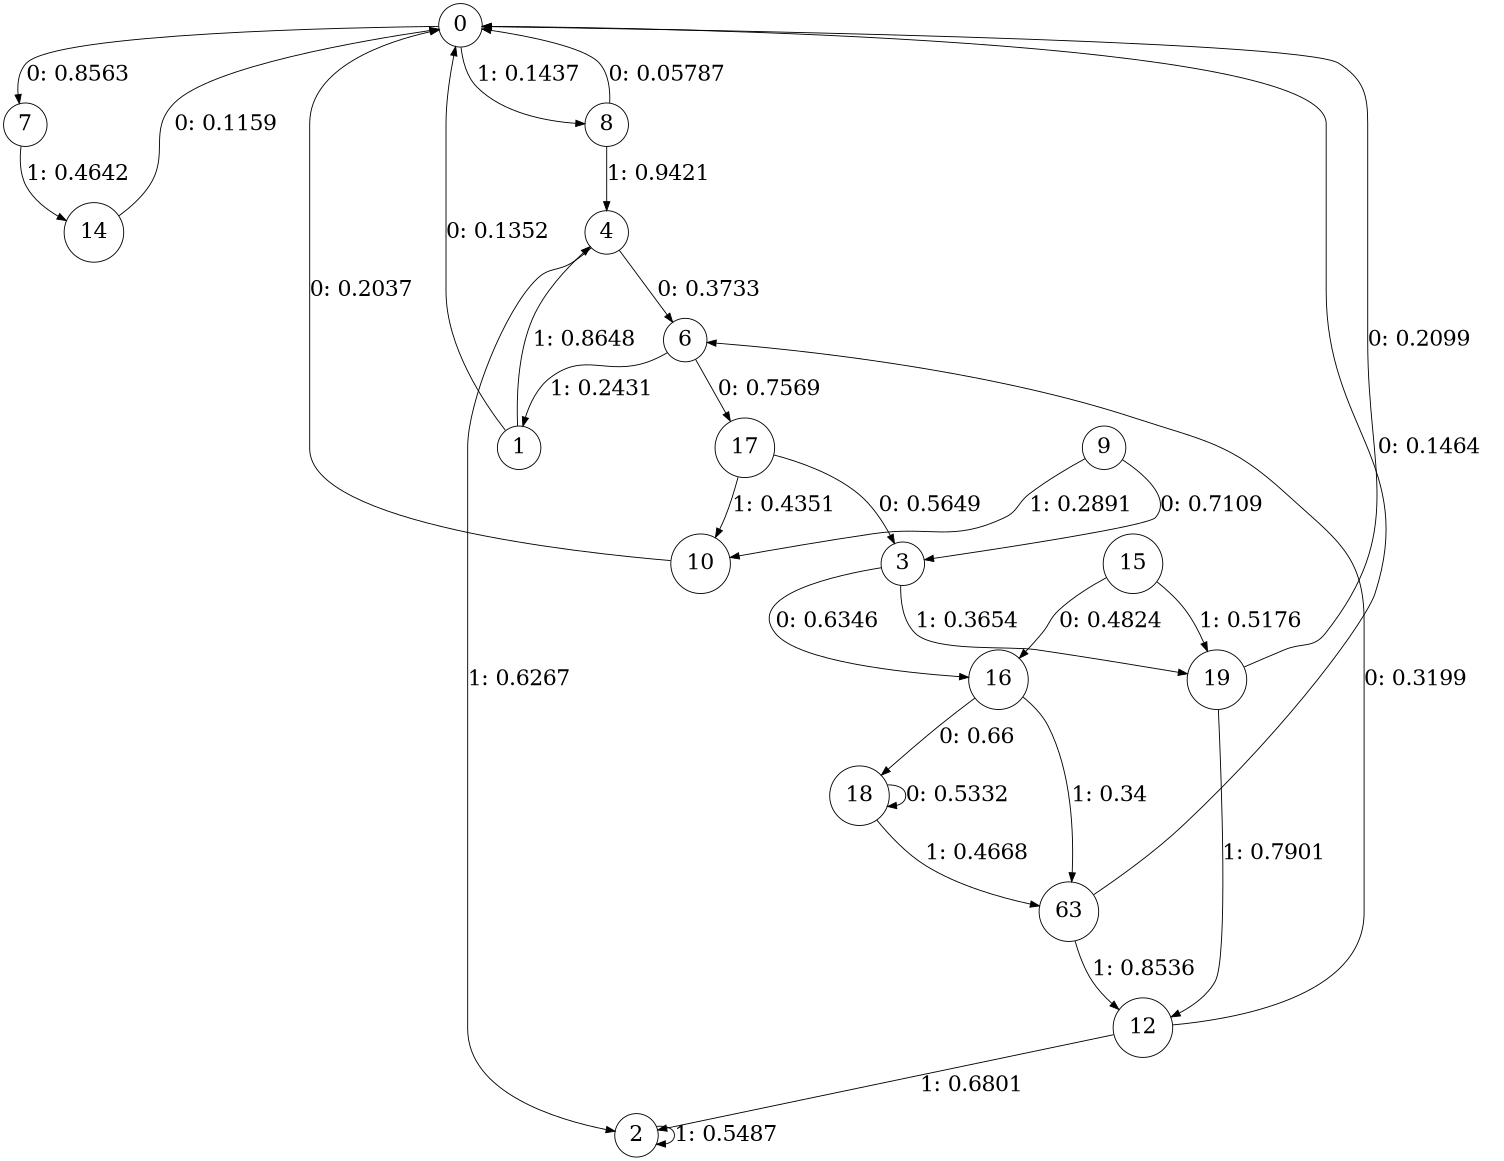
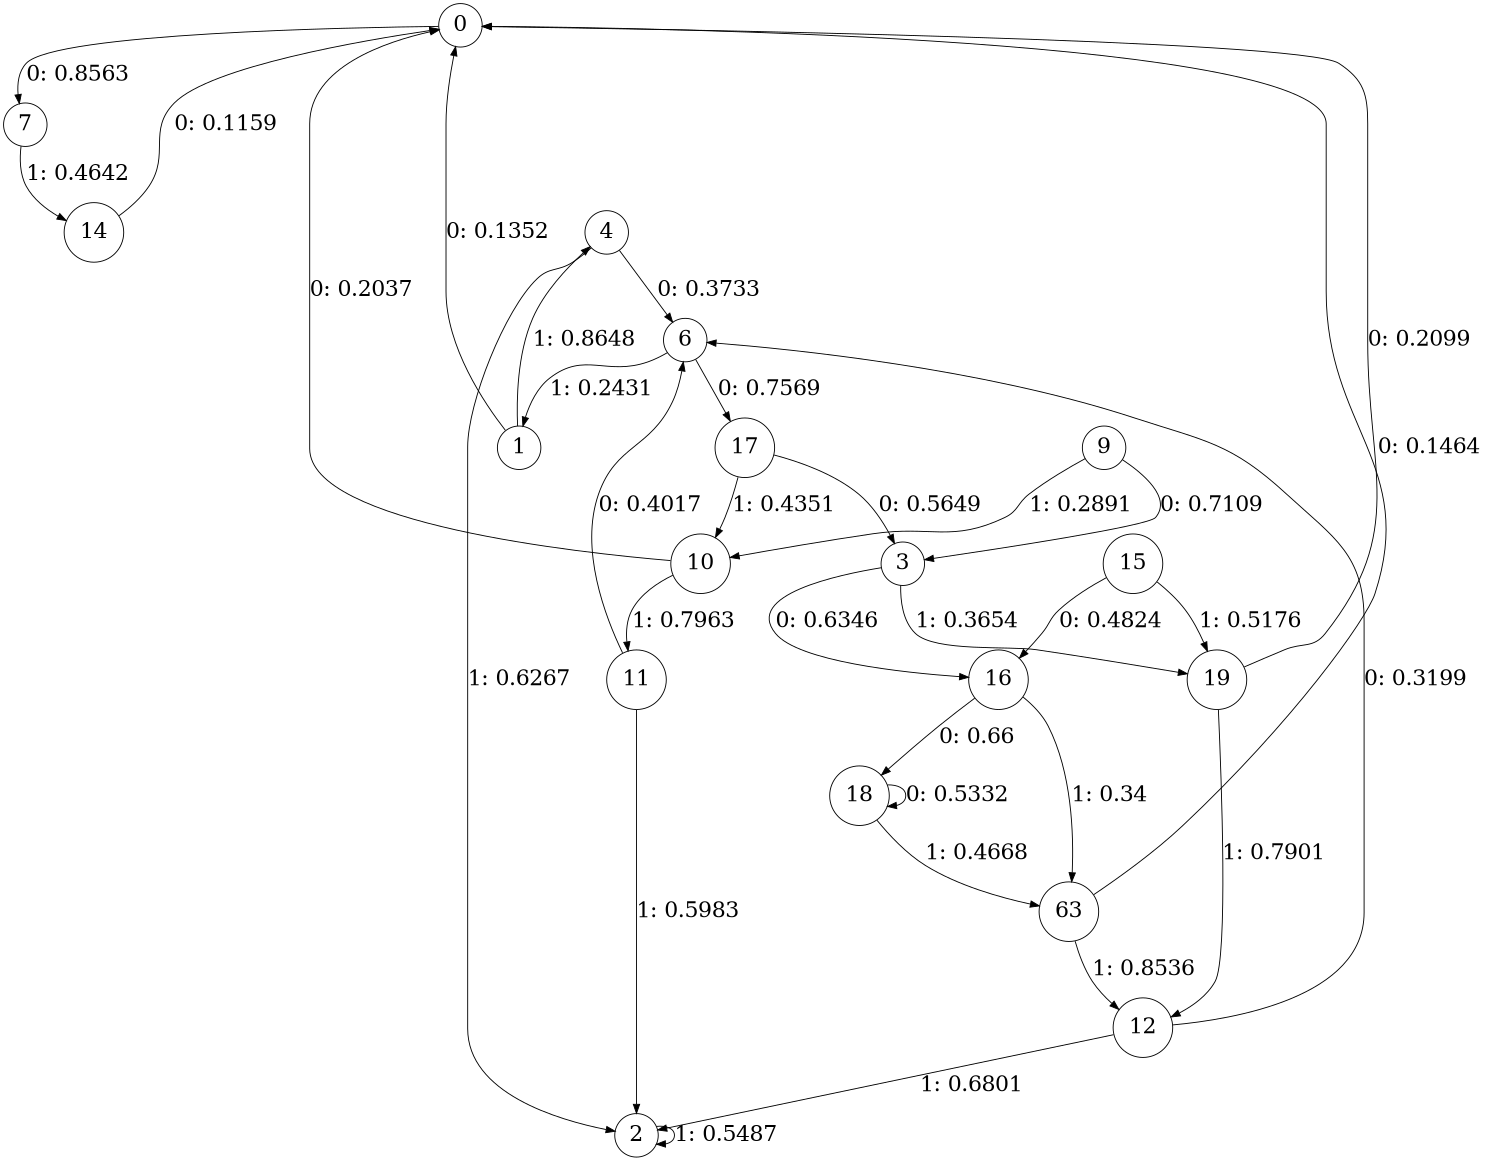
(607, 125) -> none
none -> (636, 680)
